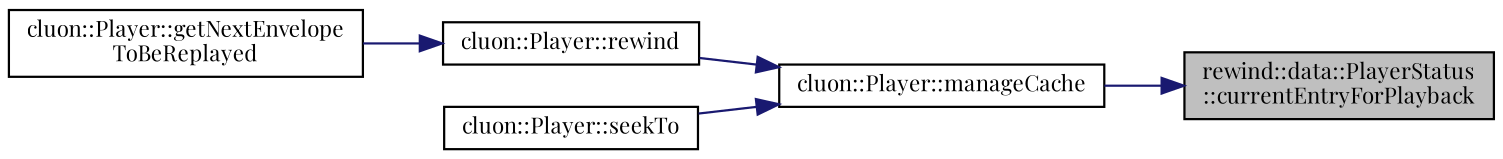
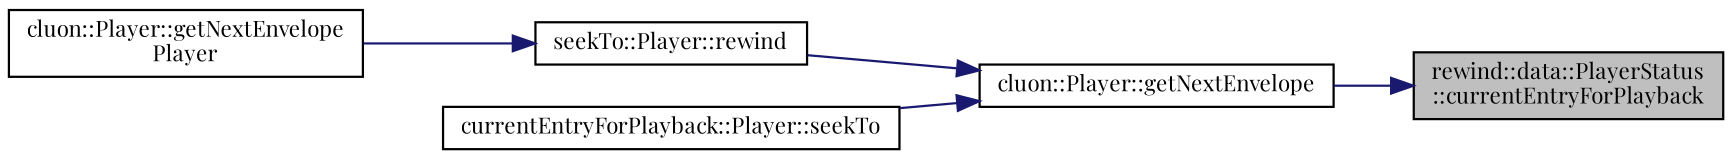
(186, 43) -> (186, 43)
(571, 43) -> (671, 43)
(942, 86) -> (1157, 86)
(571, 128) -> (671, 128)
